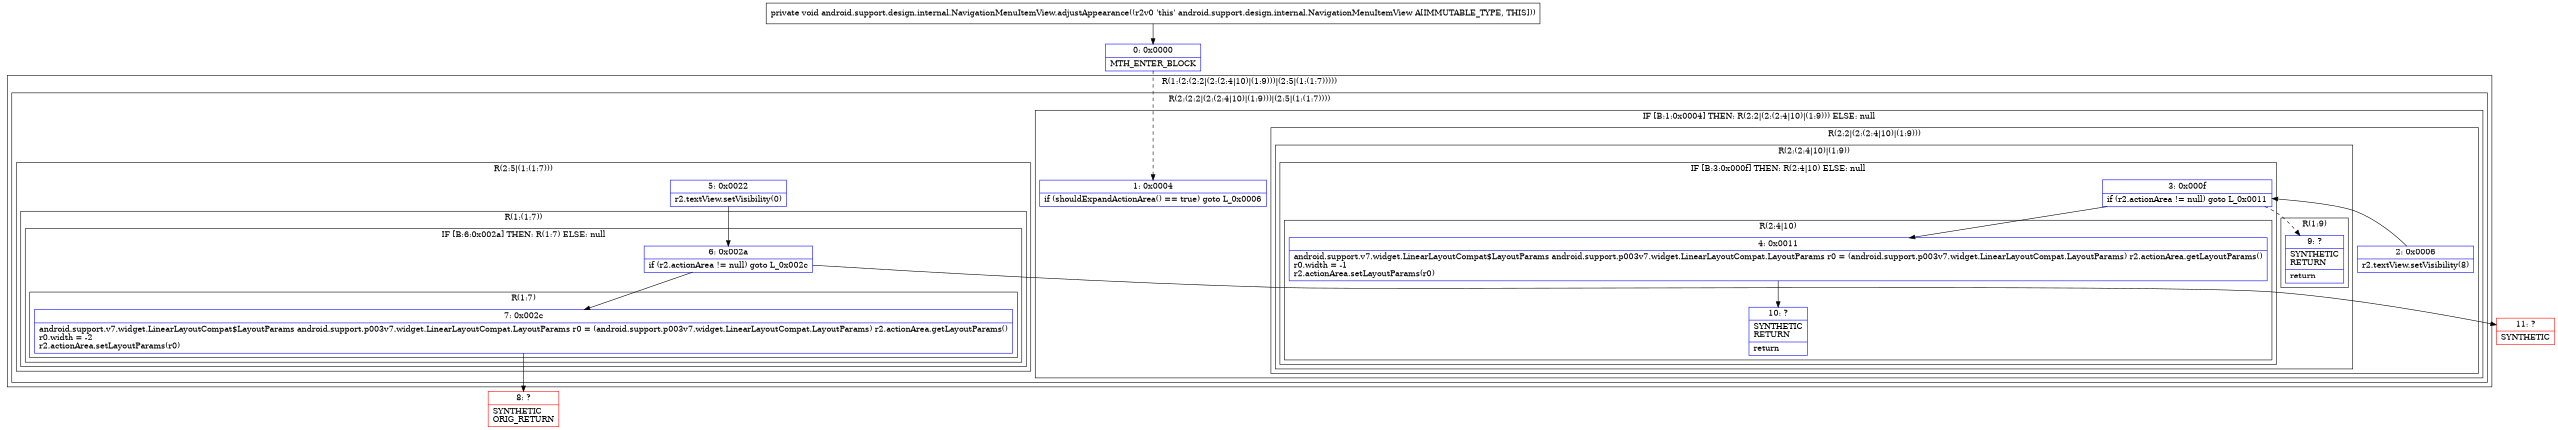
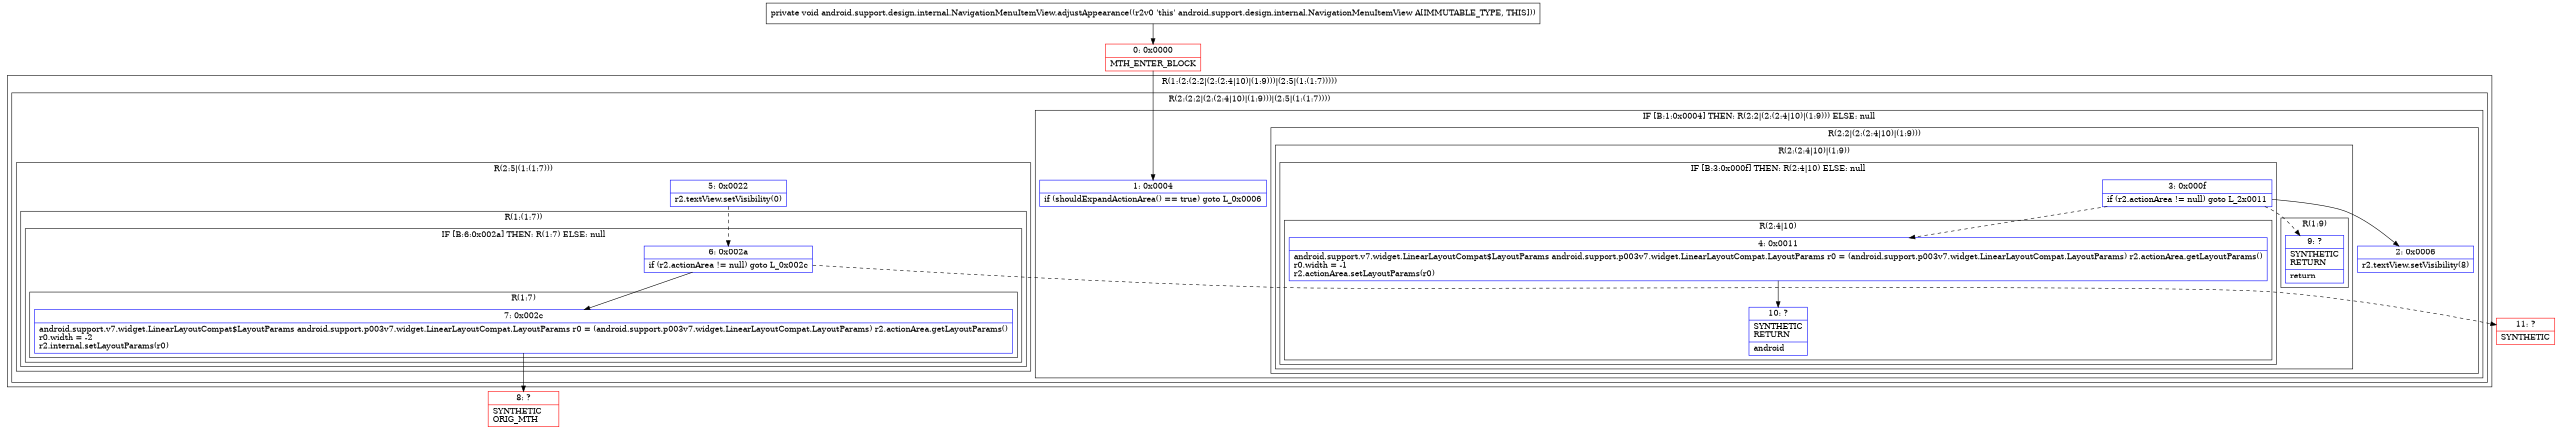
(1153, 58) -> (1153, 58)
(1153, 123) -> (1153, 123)
(2187, 200) -> (2187, 200)
(2348, 209) -> (2338, 209)
(728, 223) -> (728, 223)
(1997, 224) -> (1997, 224)
(1653, 288) -> (1653, 288)
(110, 346) -> (104, 346)
(1766, 348) -> (1769, 348)
(524, 420) -> (515, 420)
